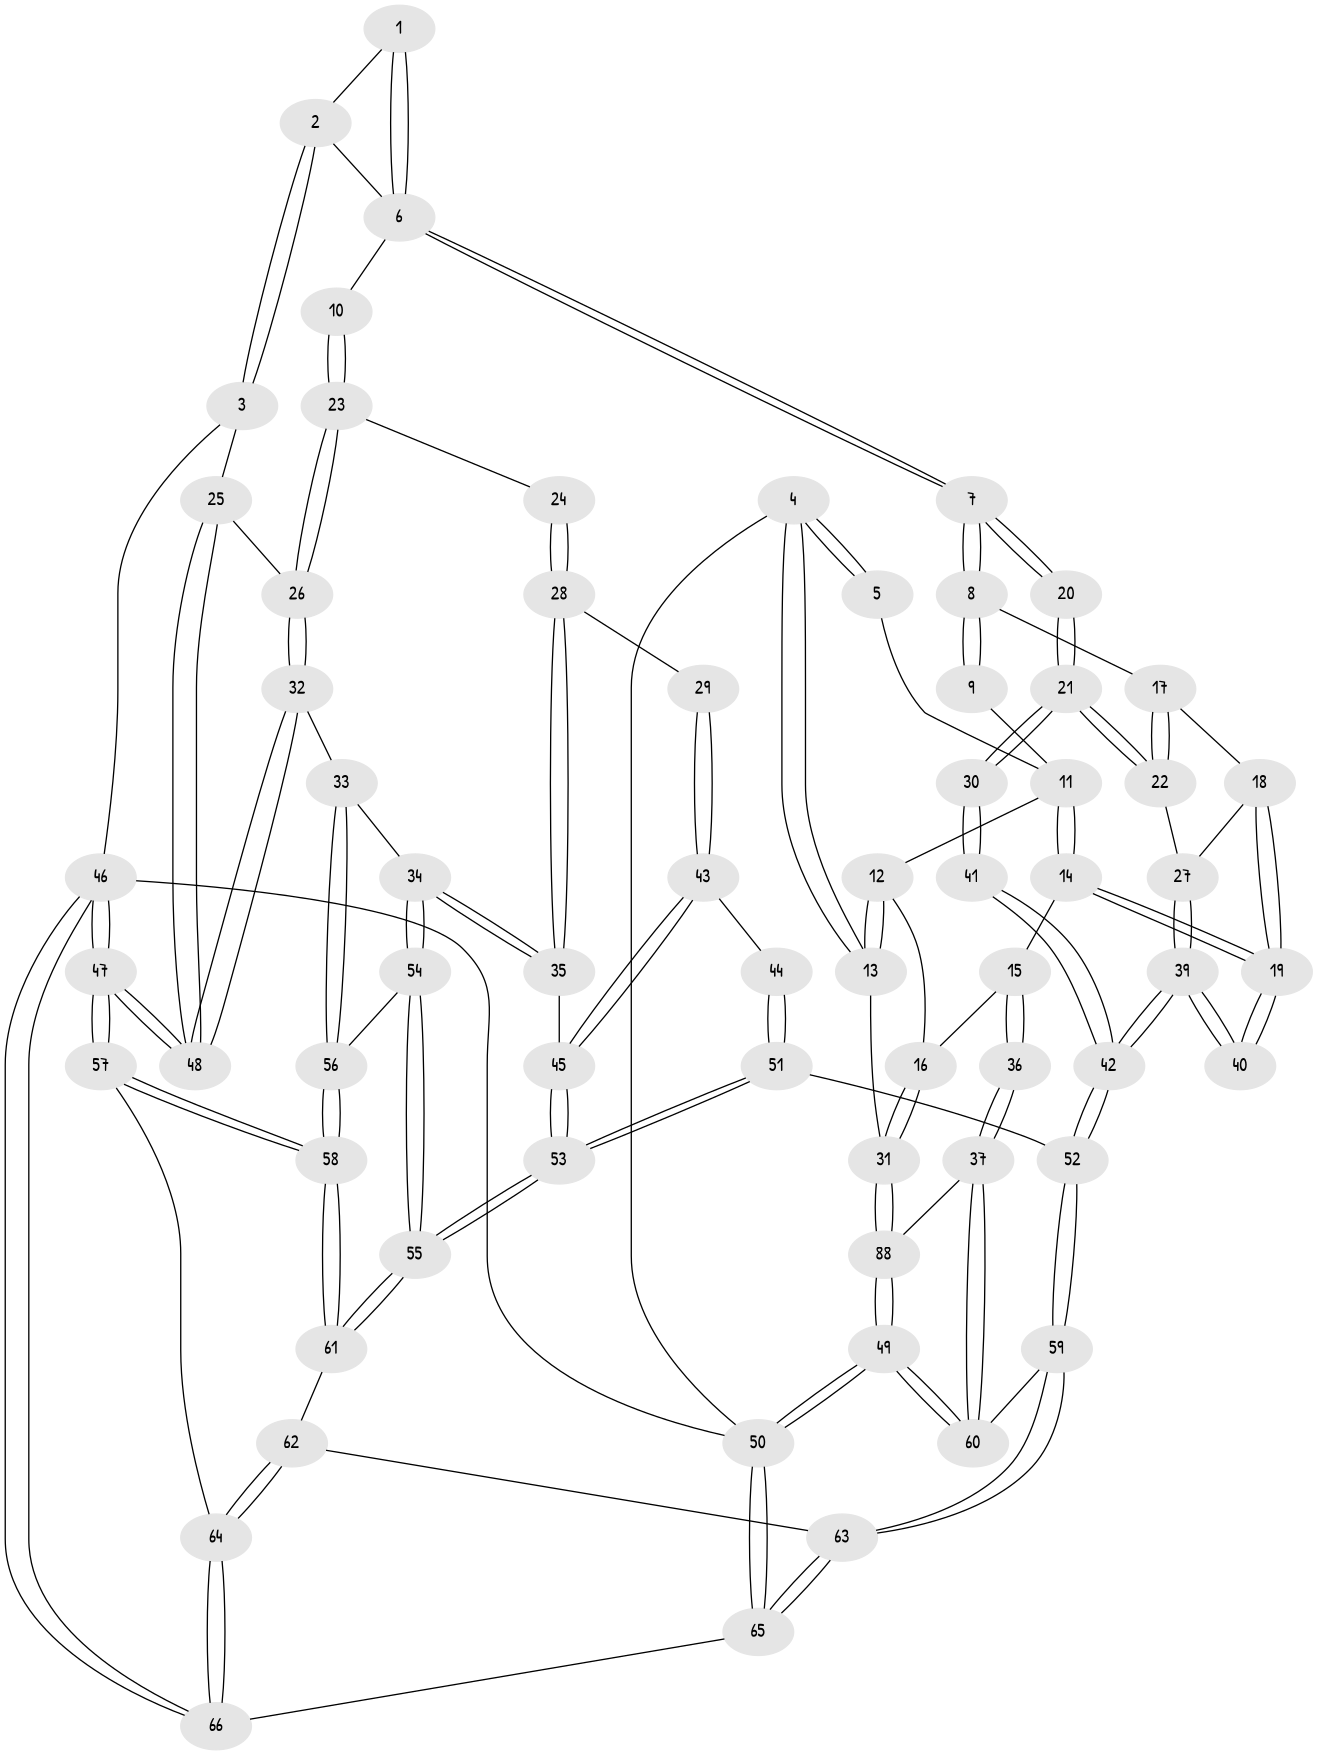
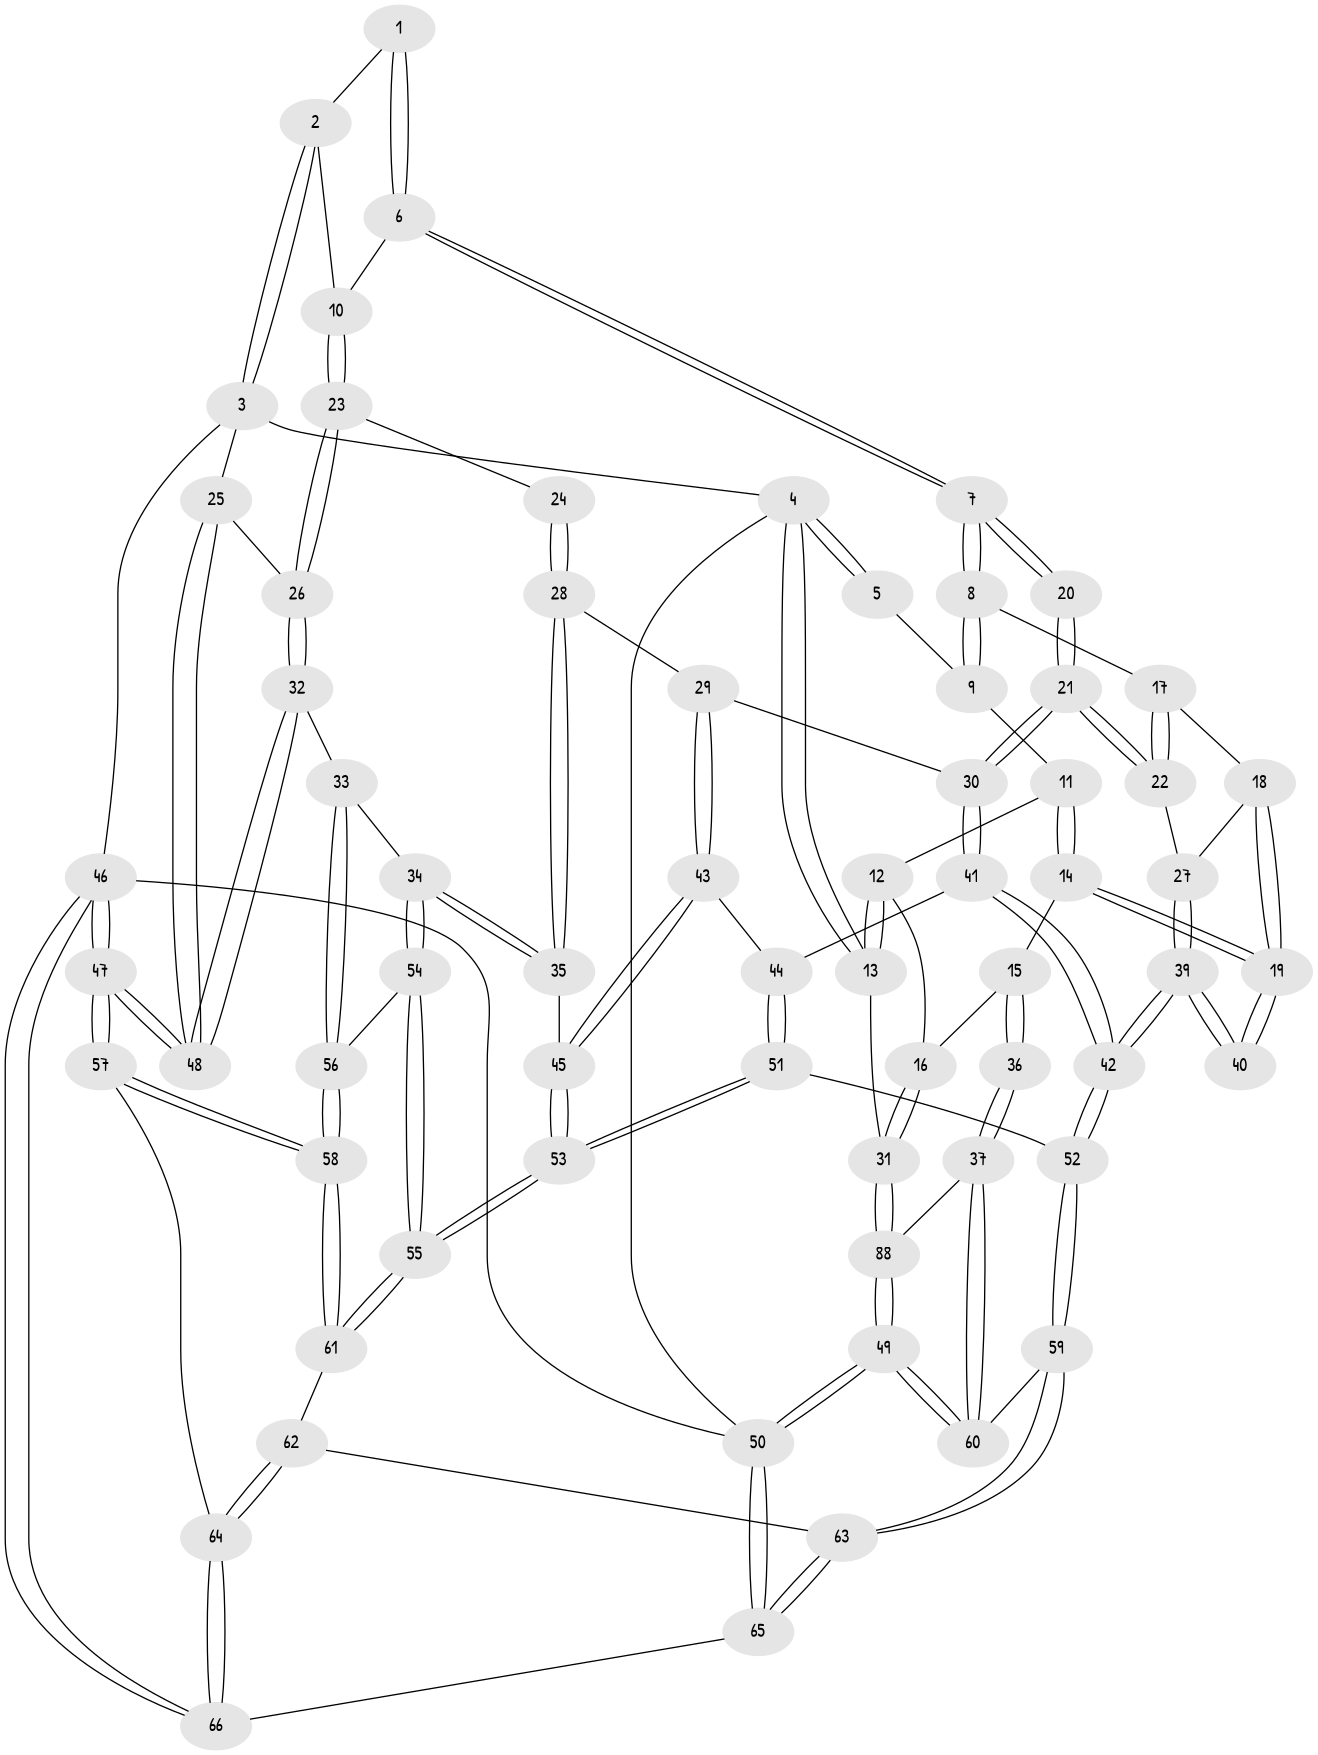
(358, 170) -> (326, 217)
none -> (513, 464)
(934, 718) -> (925, 642)
none -> (838, 736)
none -> (874, 925)
